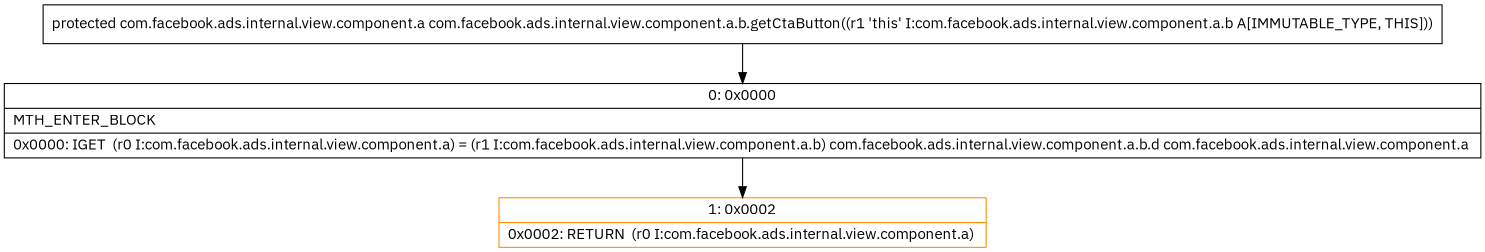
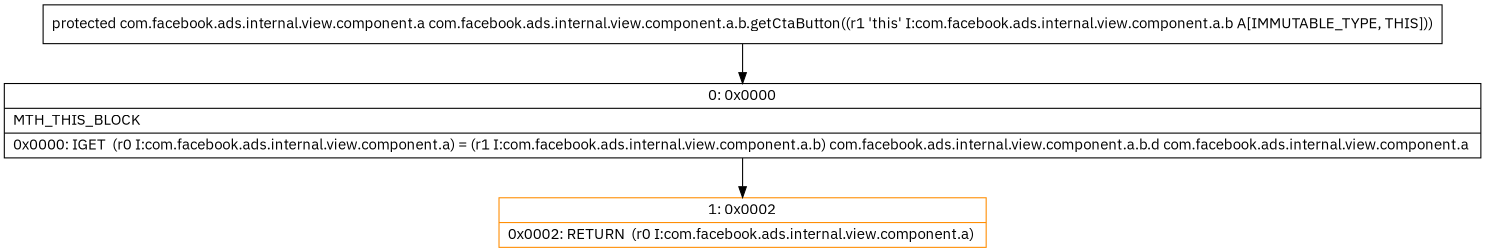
(85, 120) -> (77, 120)
